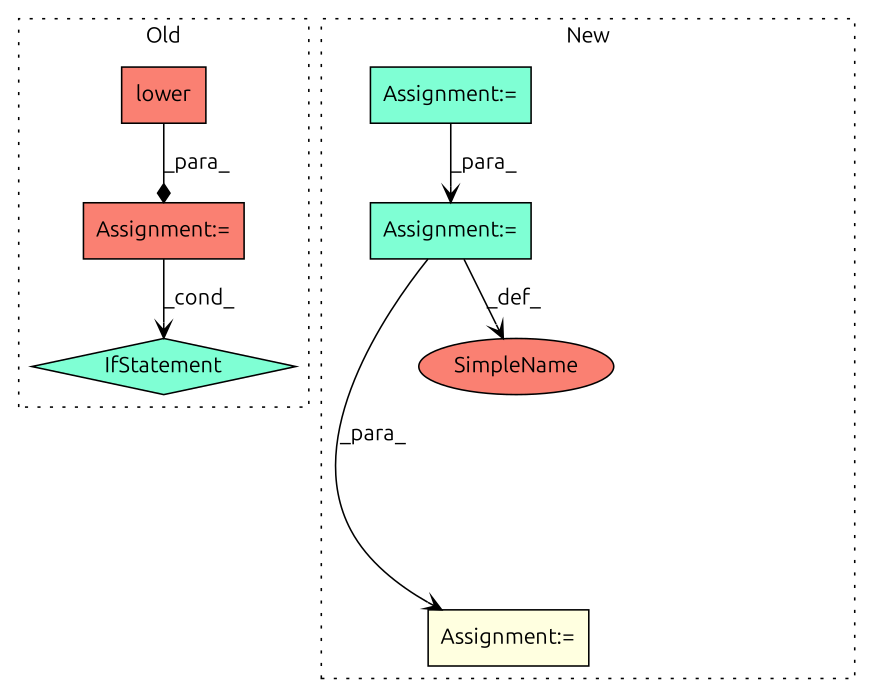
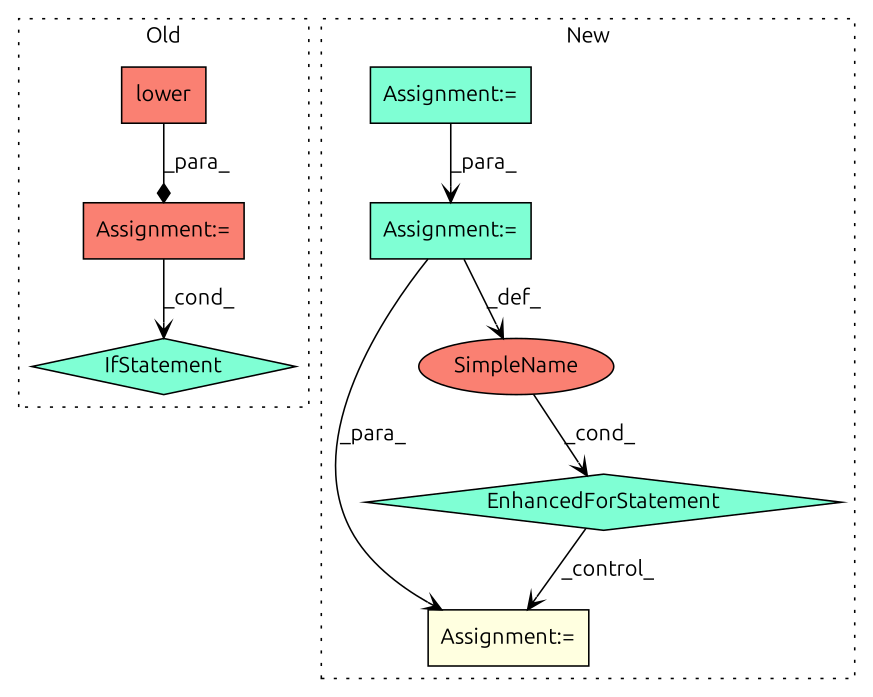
none -> (604, 502)
